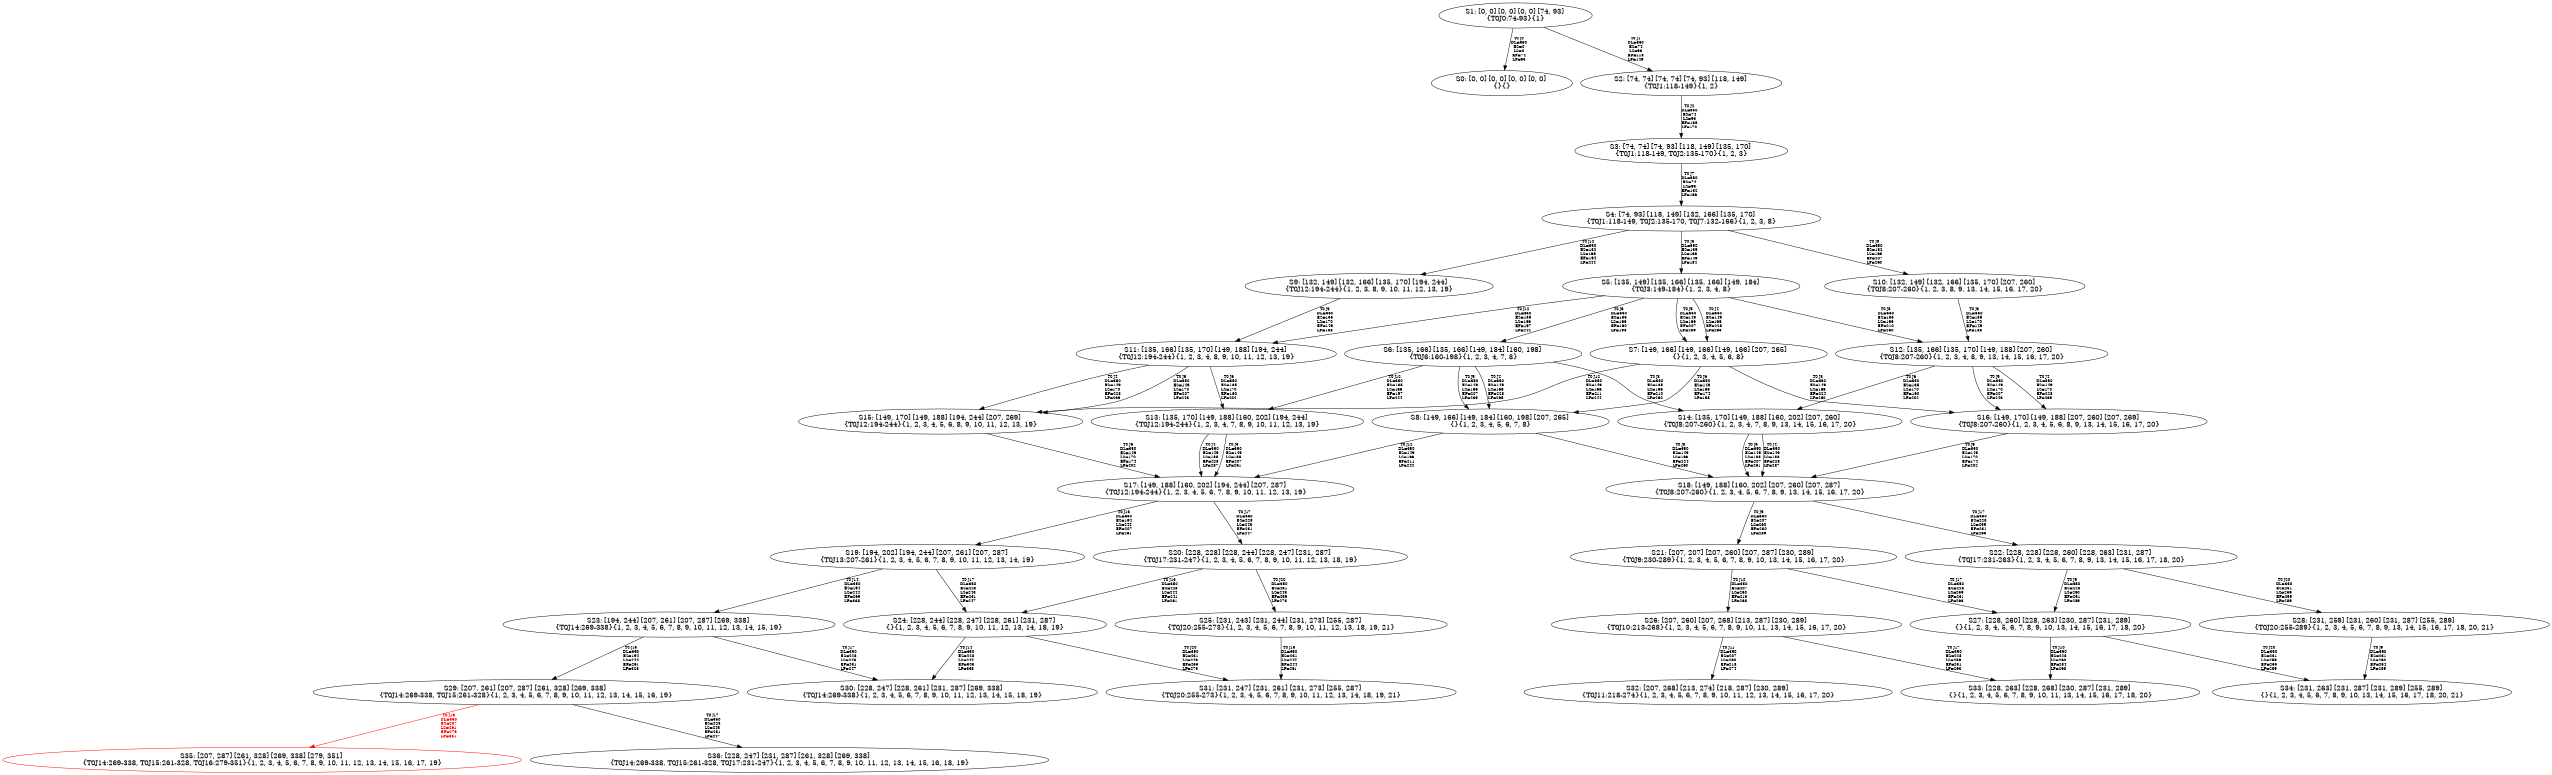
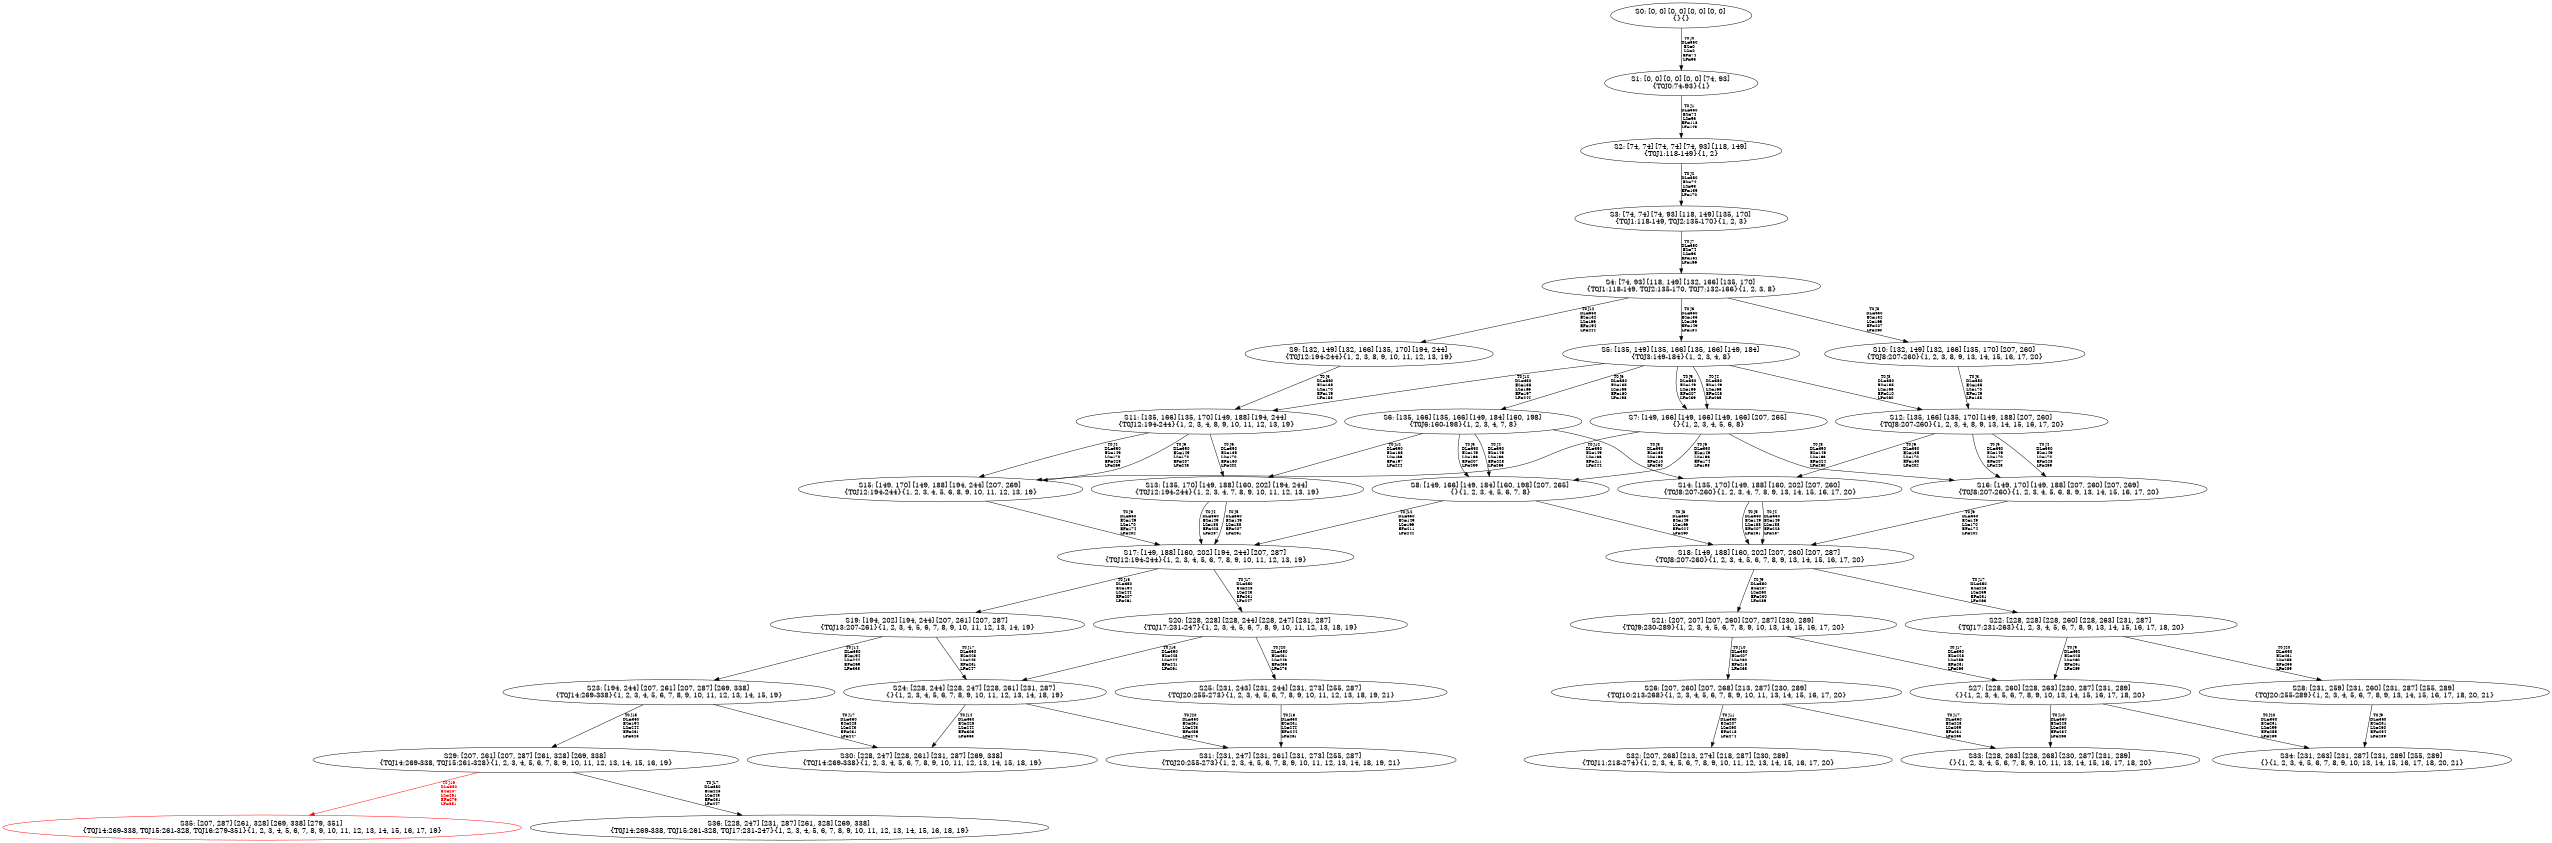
(1509, 47) -> (1681, 47)
